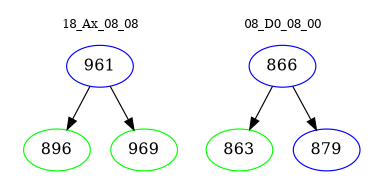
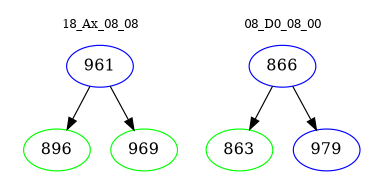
(327, 150) -> (327, 150)
